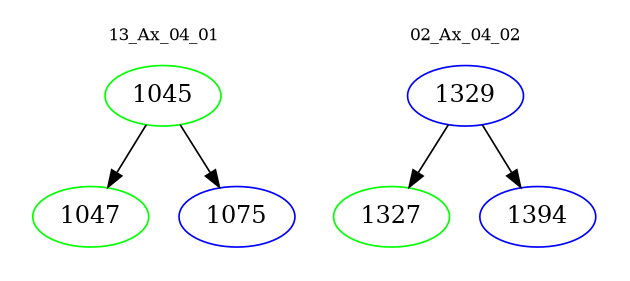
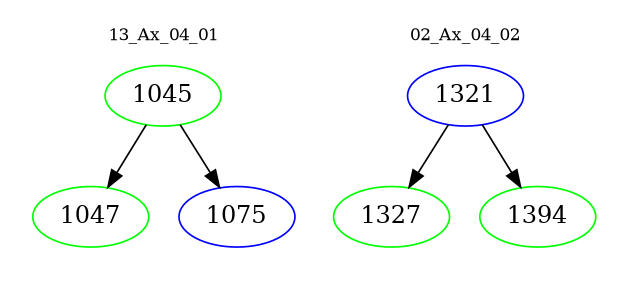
(466, 96) -> (466, 96)
(538, 217) -> (538, 217)
